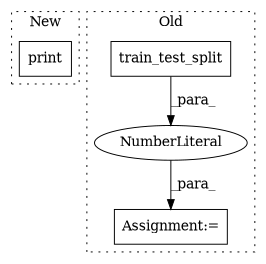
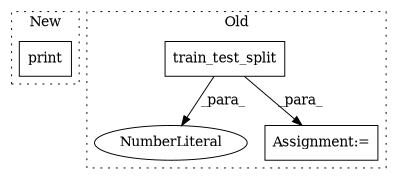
(171, 180) -> (269, 98)
